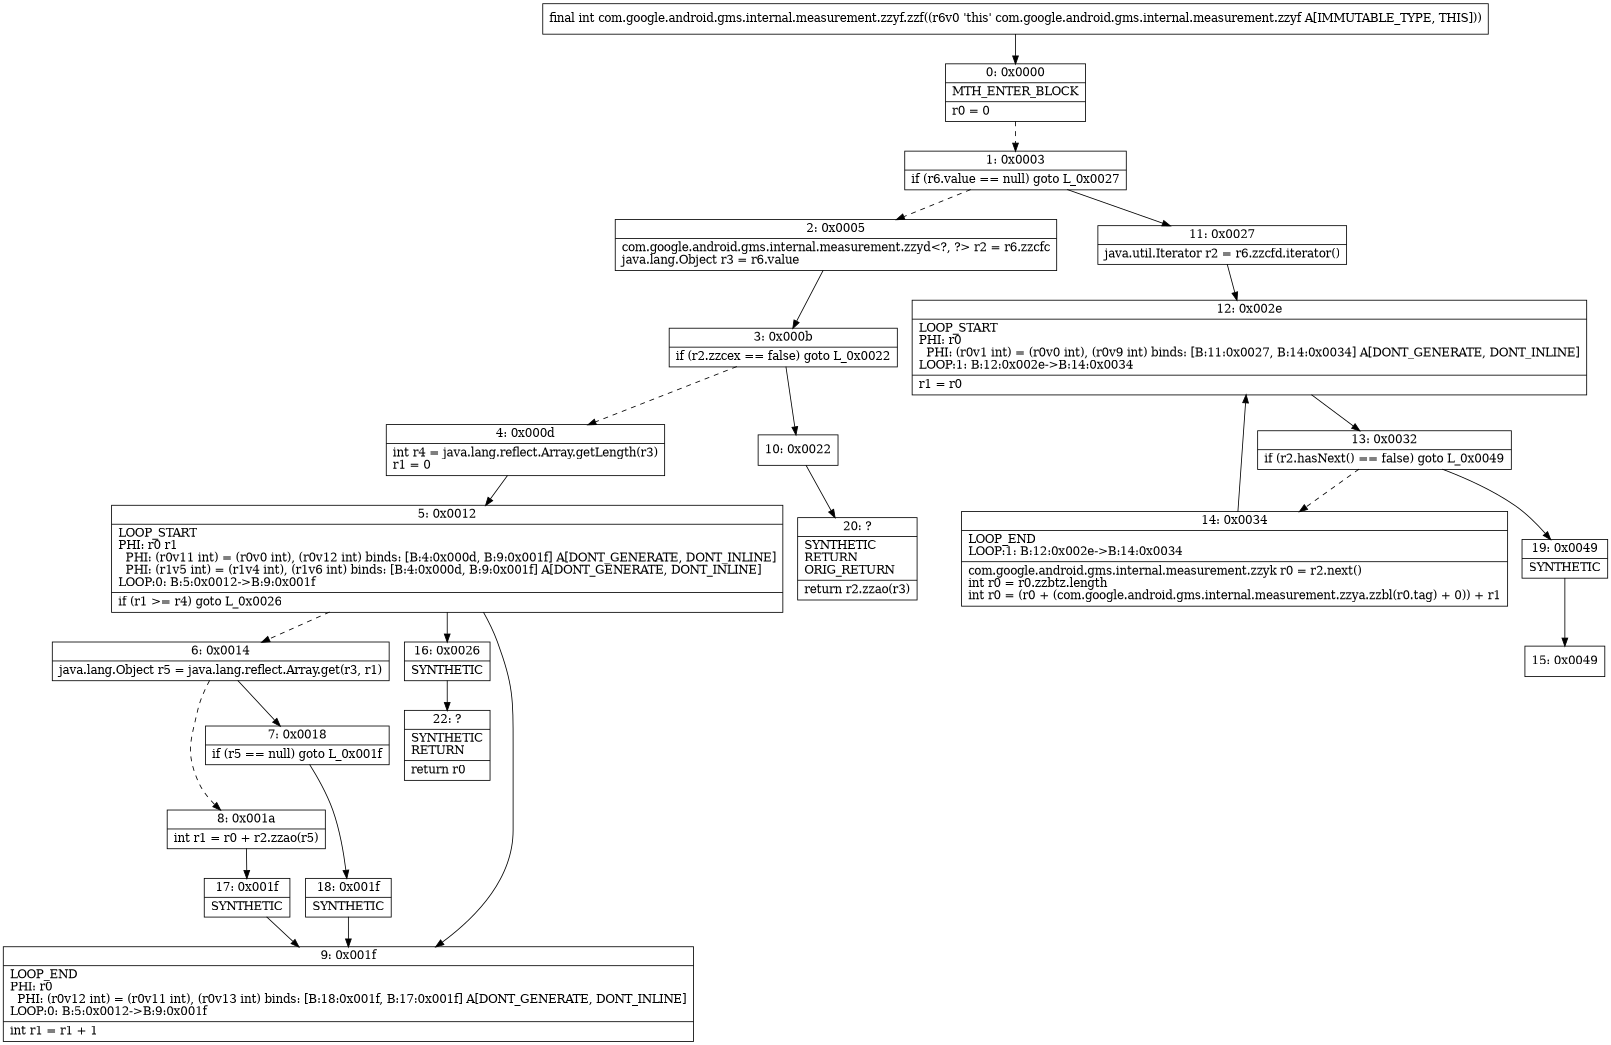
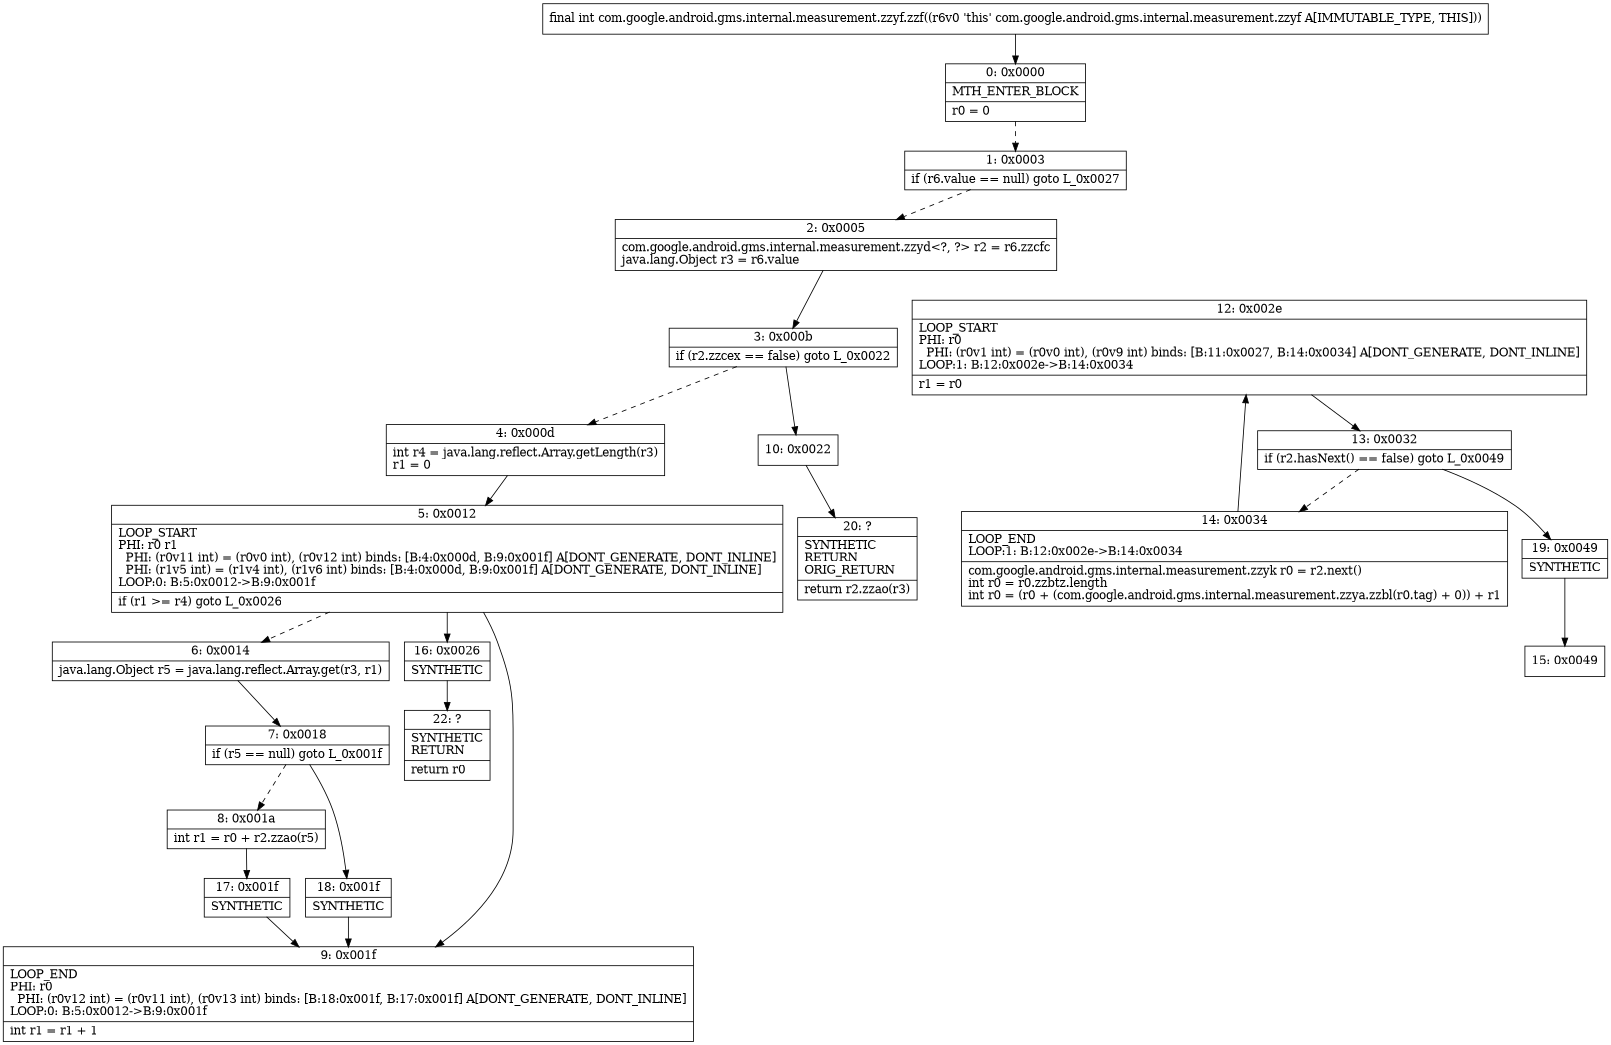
(1222, 245) -> none
(191, 744) -> (274, 784)
